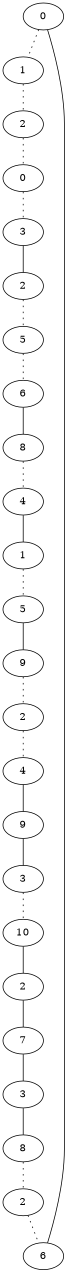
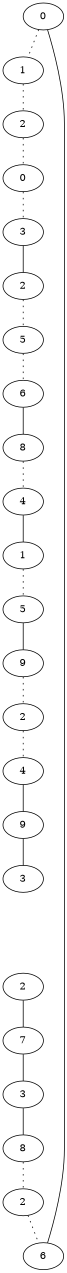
(23, 933) -> none
